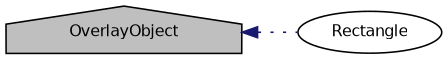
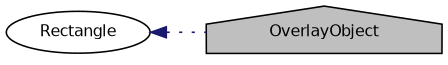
(278, 32) -> (187, 32)
